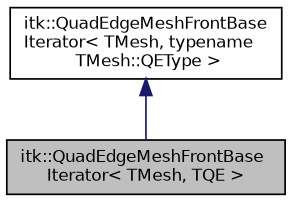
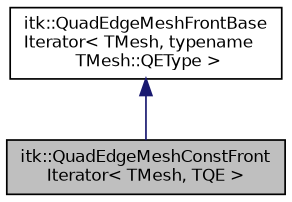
(146, 167) -> (146, 167)
